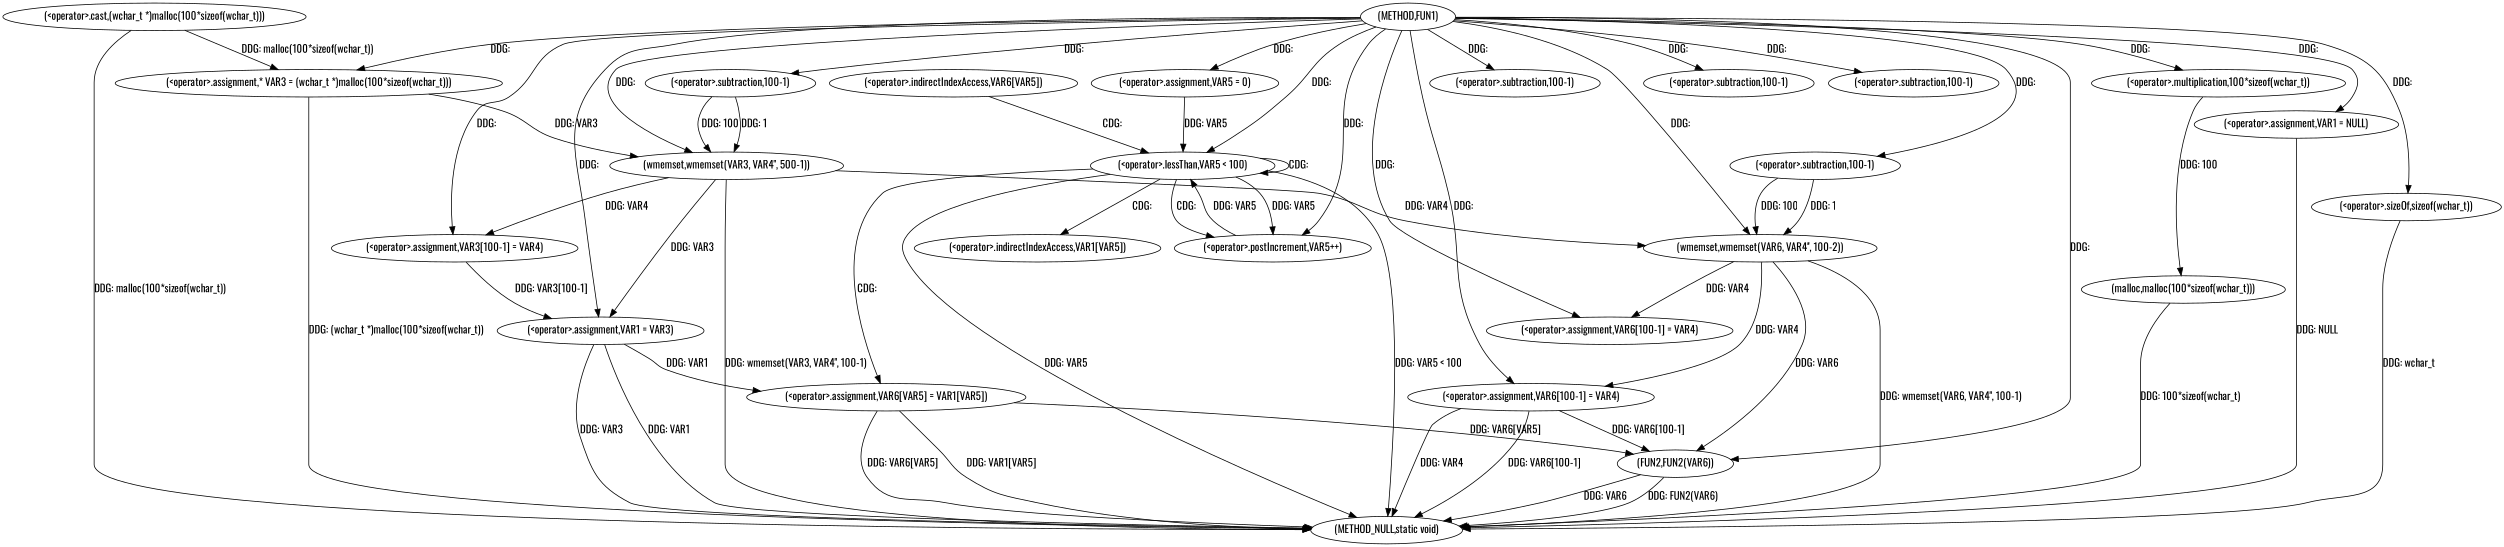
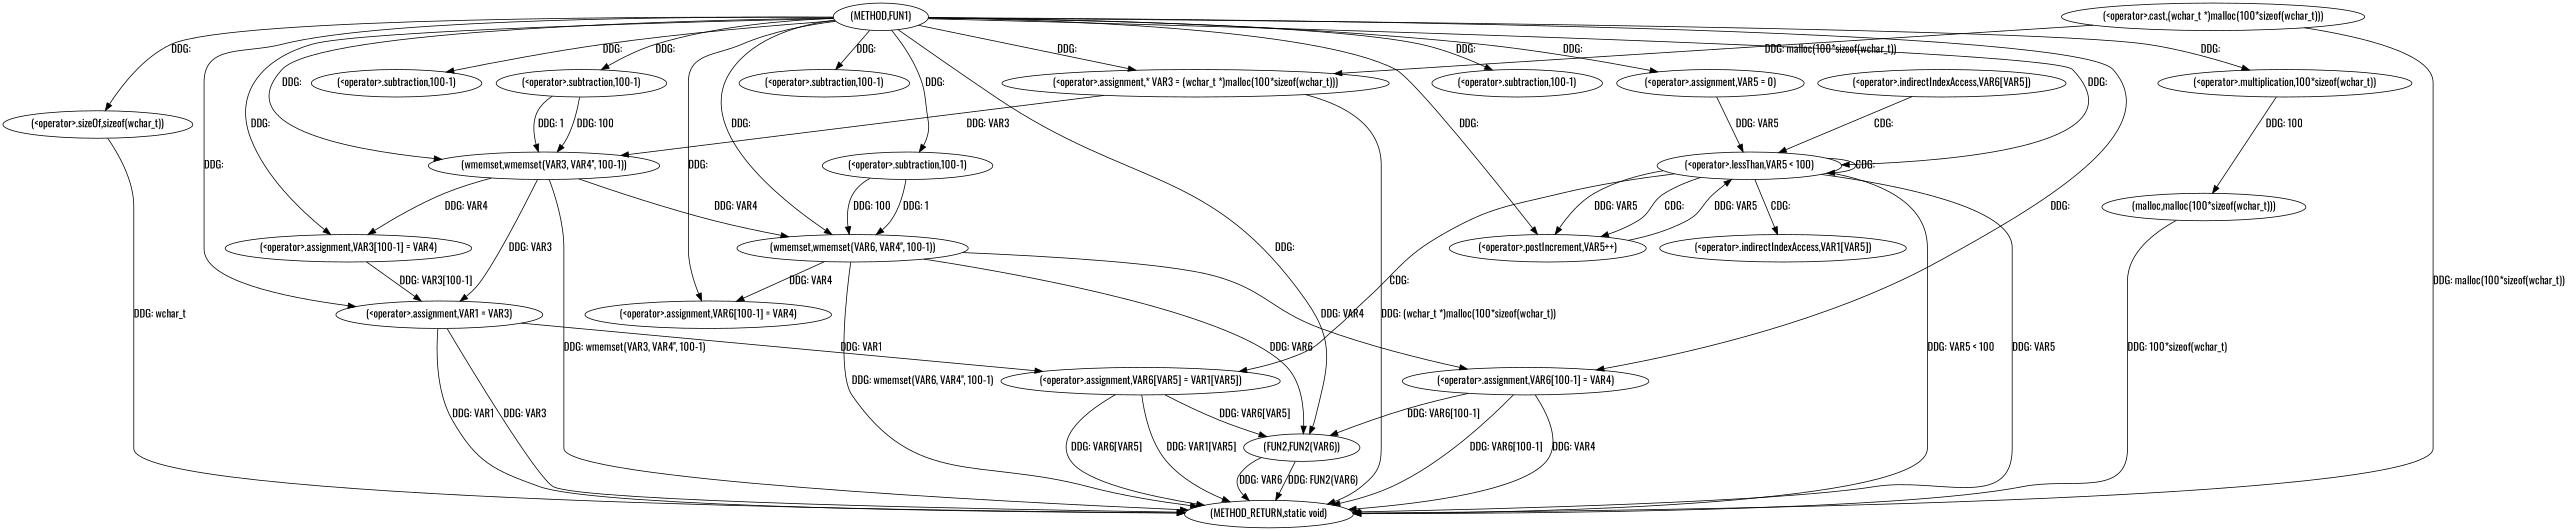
(2296, 125) -> none
(727, 166) -> (544, 166)
(1760, 248) -> (853, 248)
(1387, 530) -> (1269, 514)
